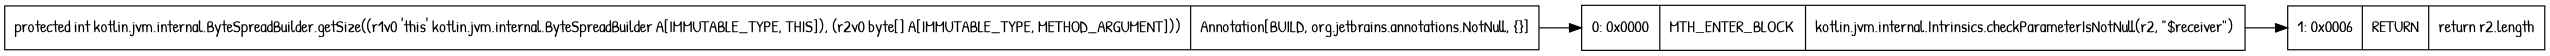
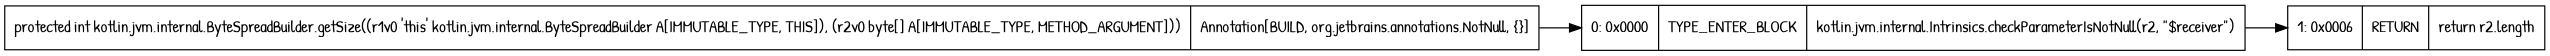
(1732, 27) -> (1733, 27)
